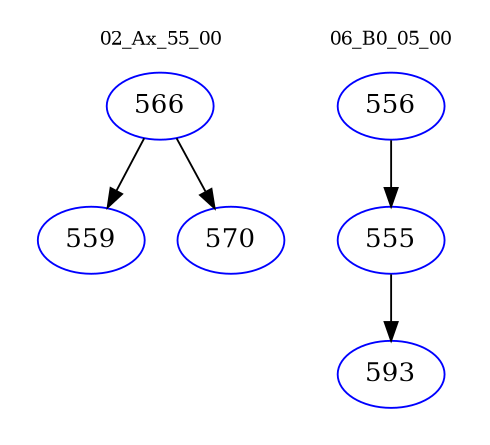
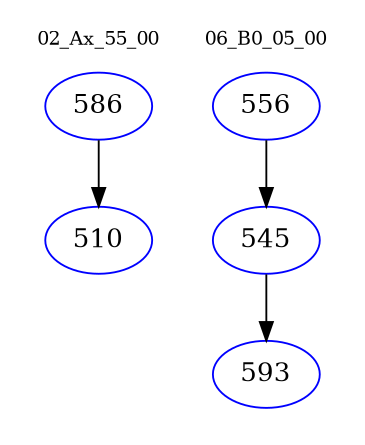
(160, 106) -> (99, 106)
(91, 240) -> none
(231, 240) -> (99, 240)
(391, 240) -> (266, 240)
